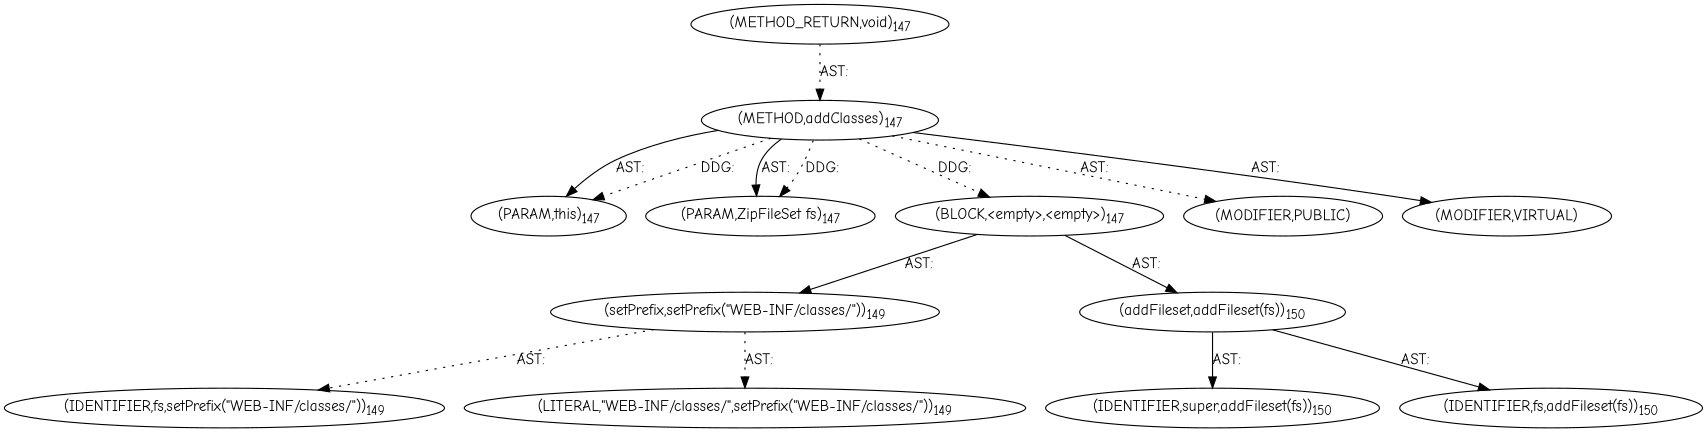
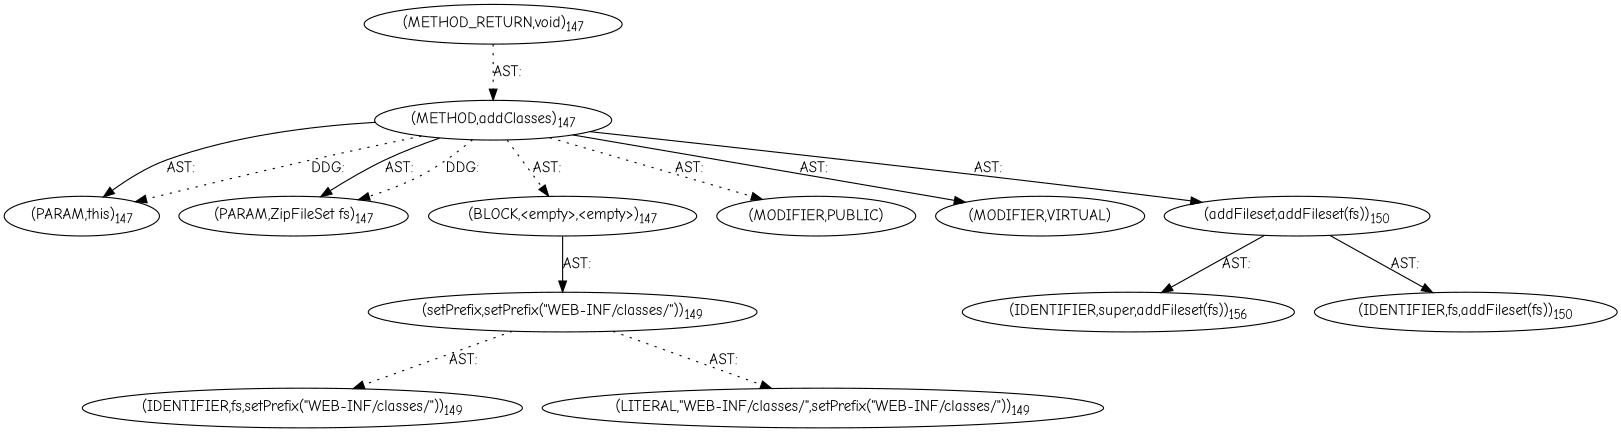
(957, 168) -> (550, 168)
(1116, 262) -> (890, 165)
(1322, 406) -> (1238, 310)
